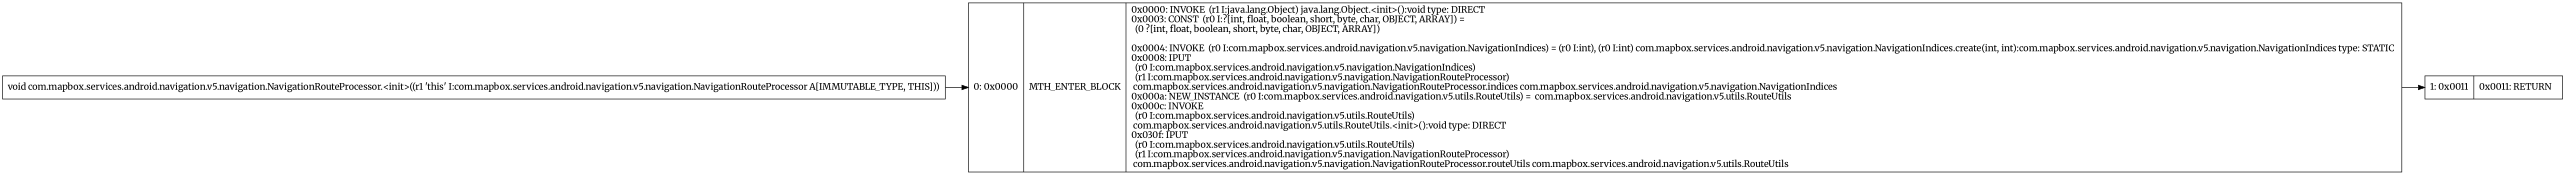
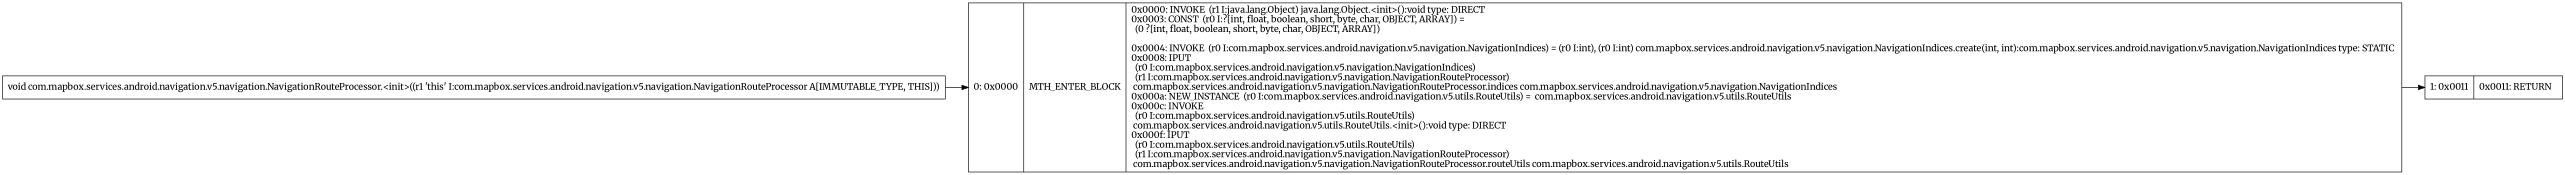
(1162, 135) -> (1162, 135)
